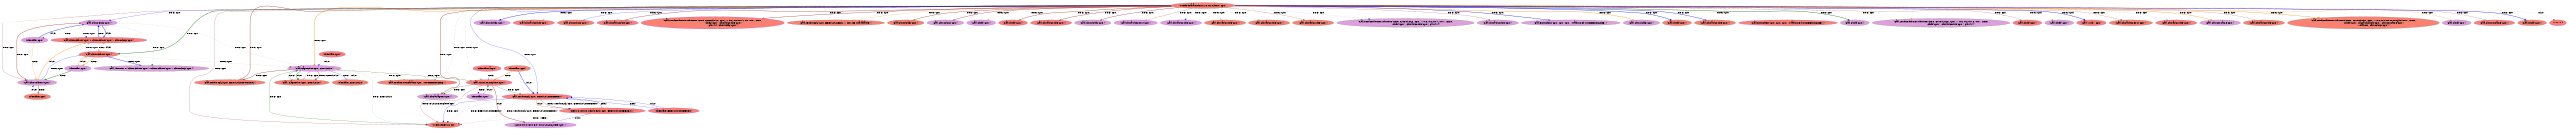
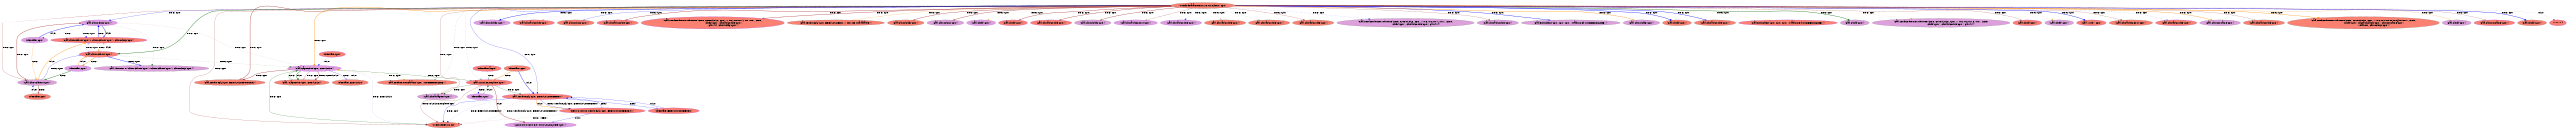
(755, 7) -> (755, 7)
(530, 54) -> (530, 54)
